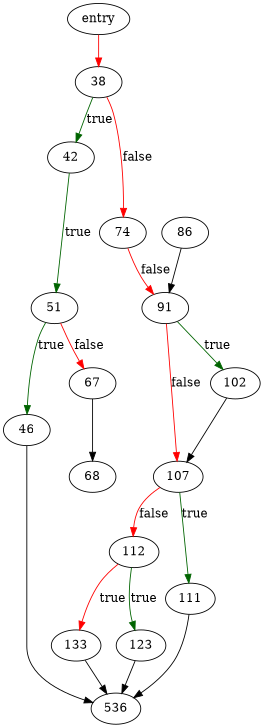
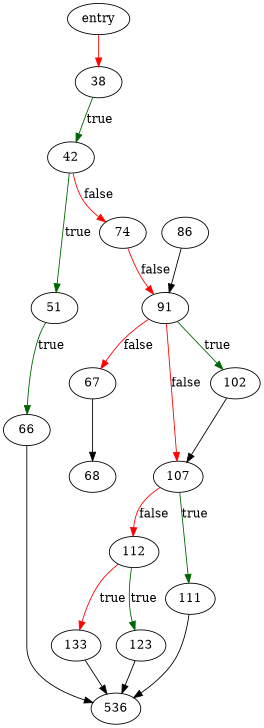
(120, 152) -> (81, 198)
(69, 342) -> (125, 338)
(27, 430) -> (27, 430)
